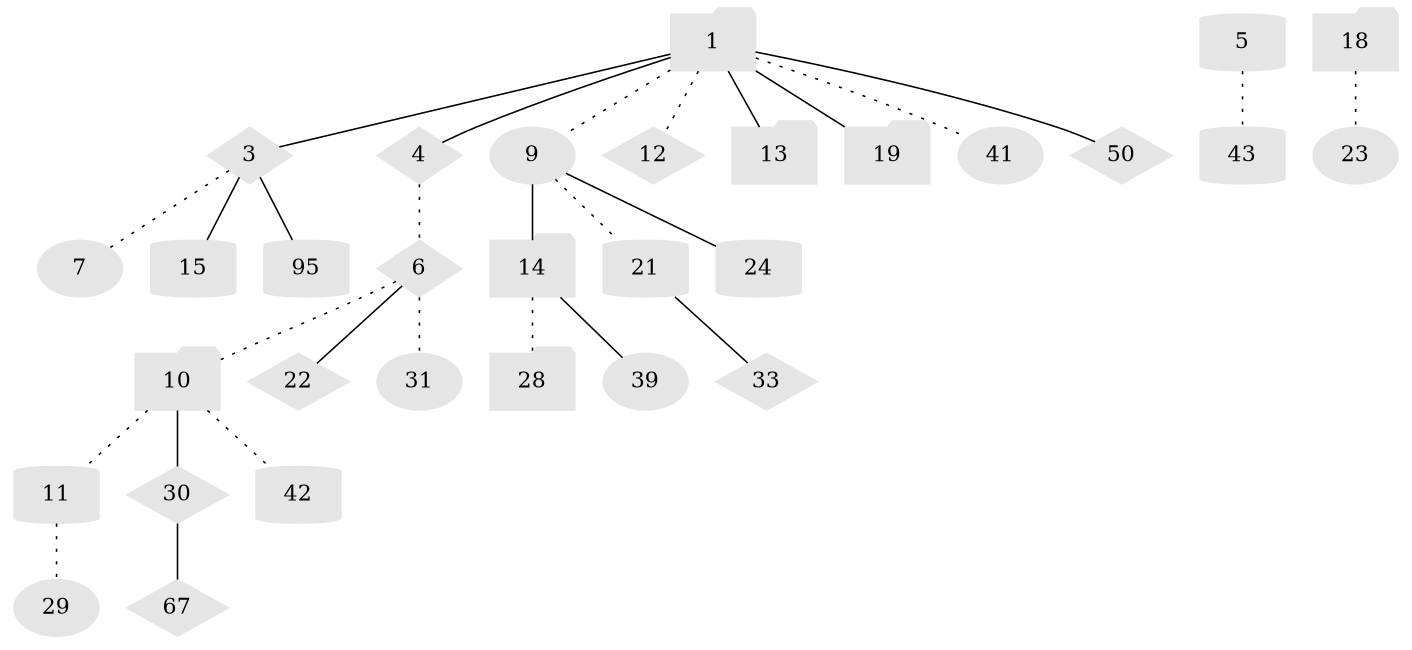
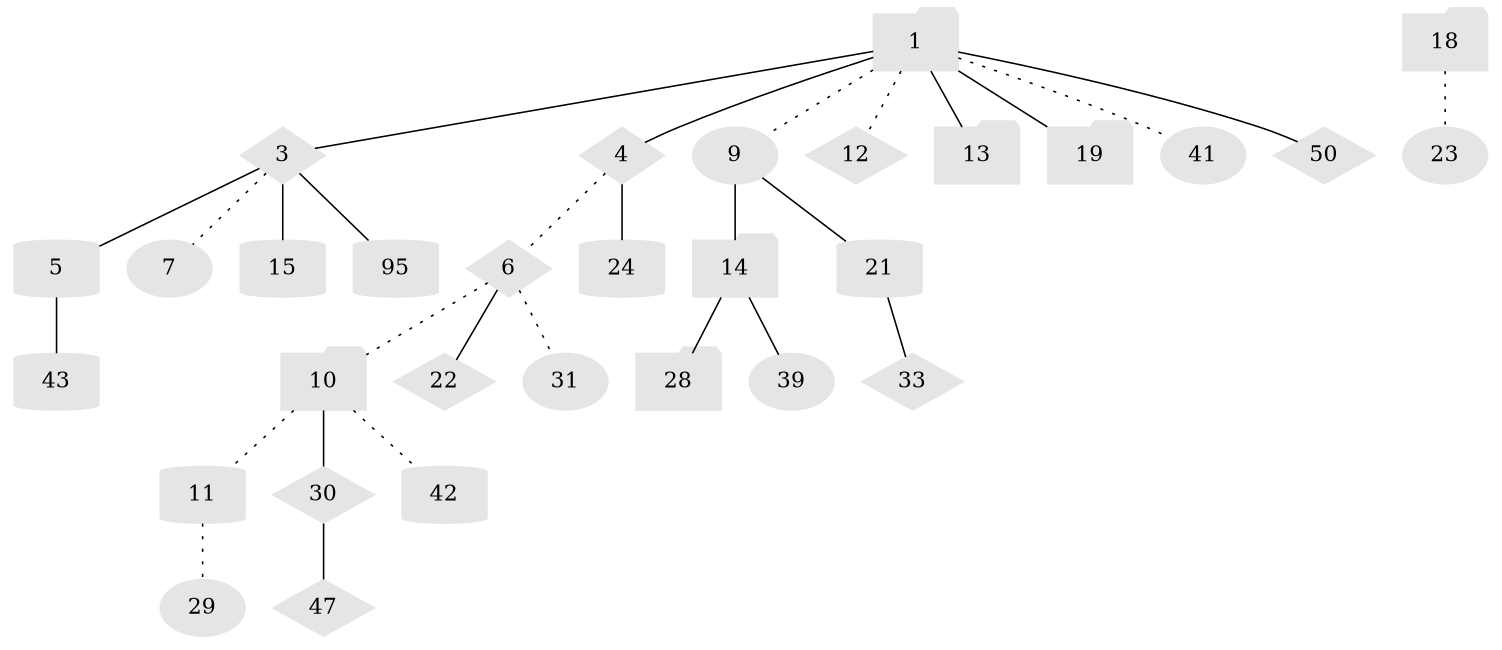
(1243, 99) -> (57, 325)
none -> (179, 207)
(587, 210) -> (804, 210)
(641, 210) -> (622, 212)
(533, 325) -> (707, 325)
(178, 608) -> (324, 608)
